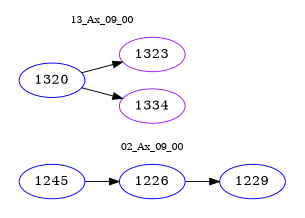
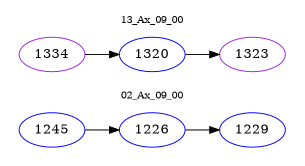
(97, 92) -> (97, 54)
